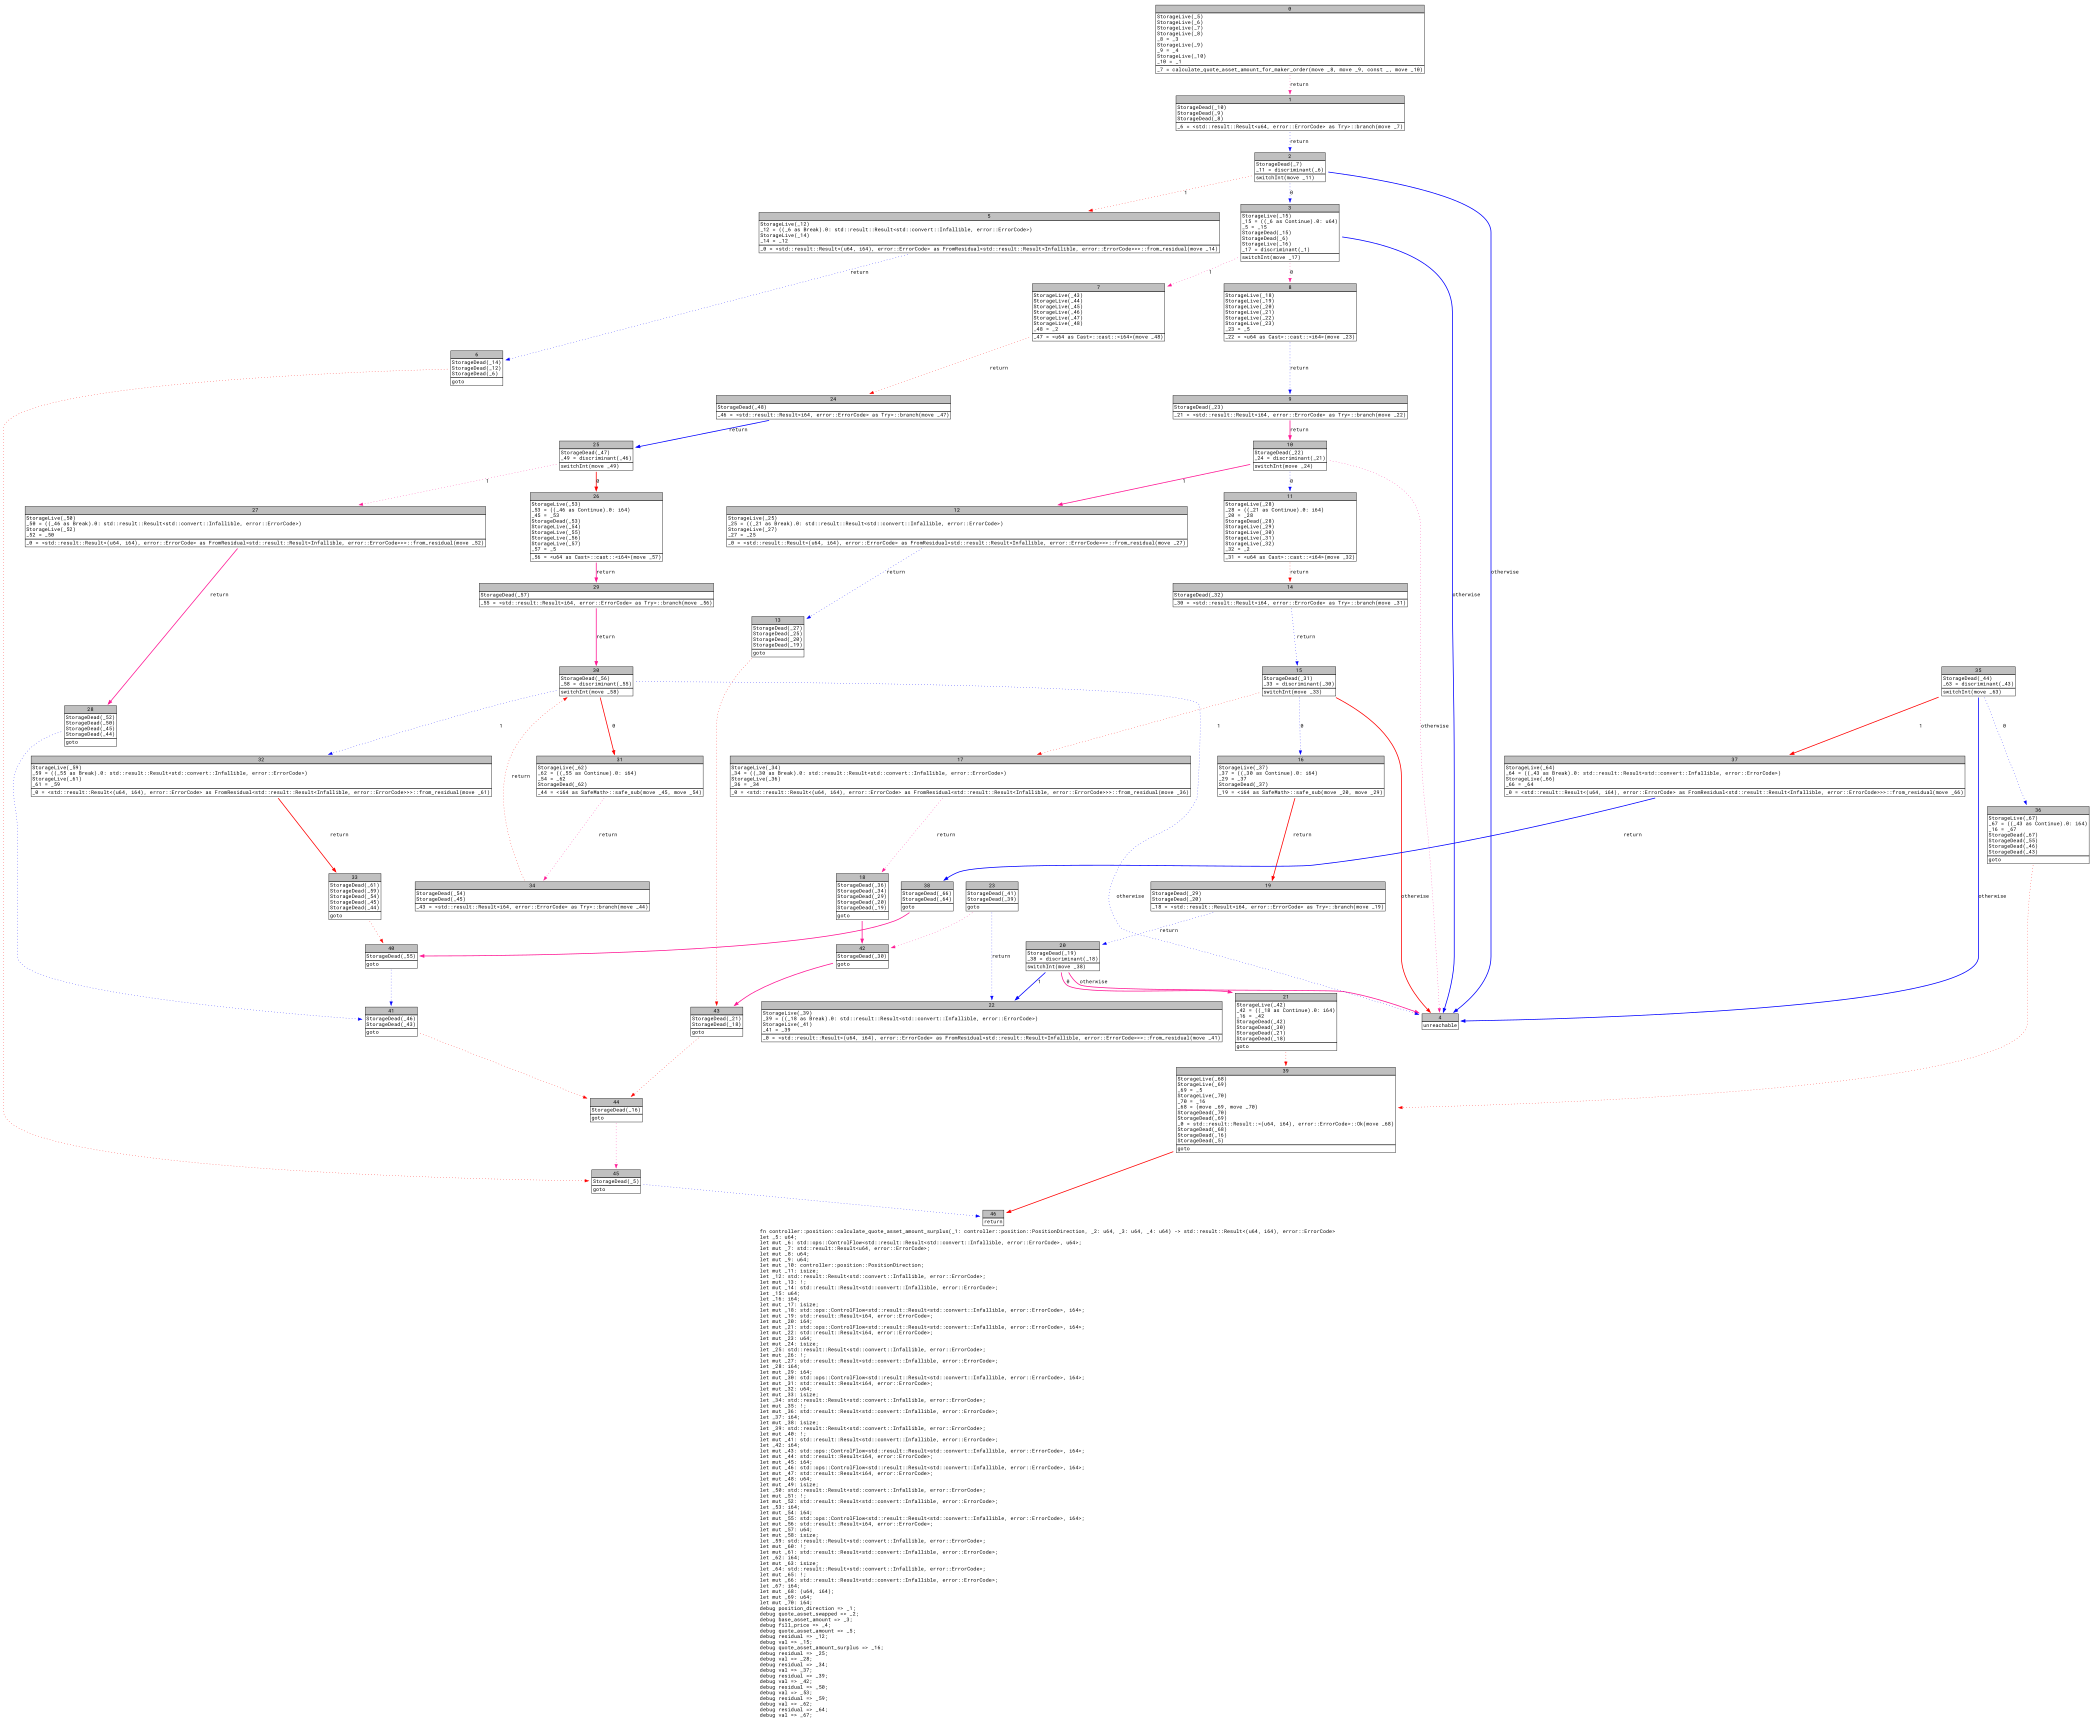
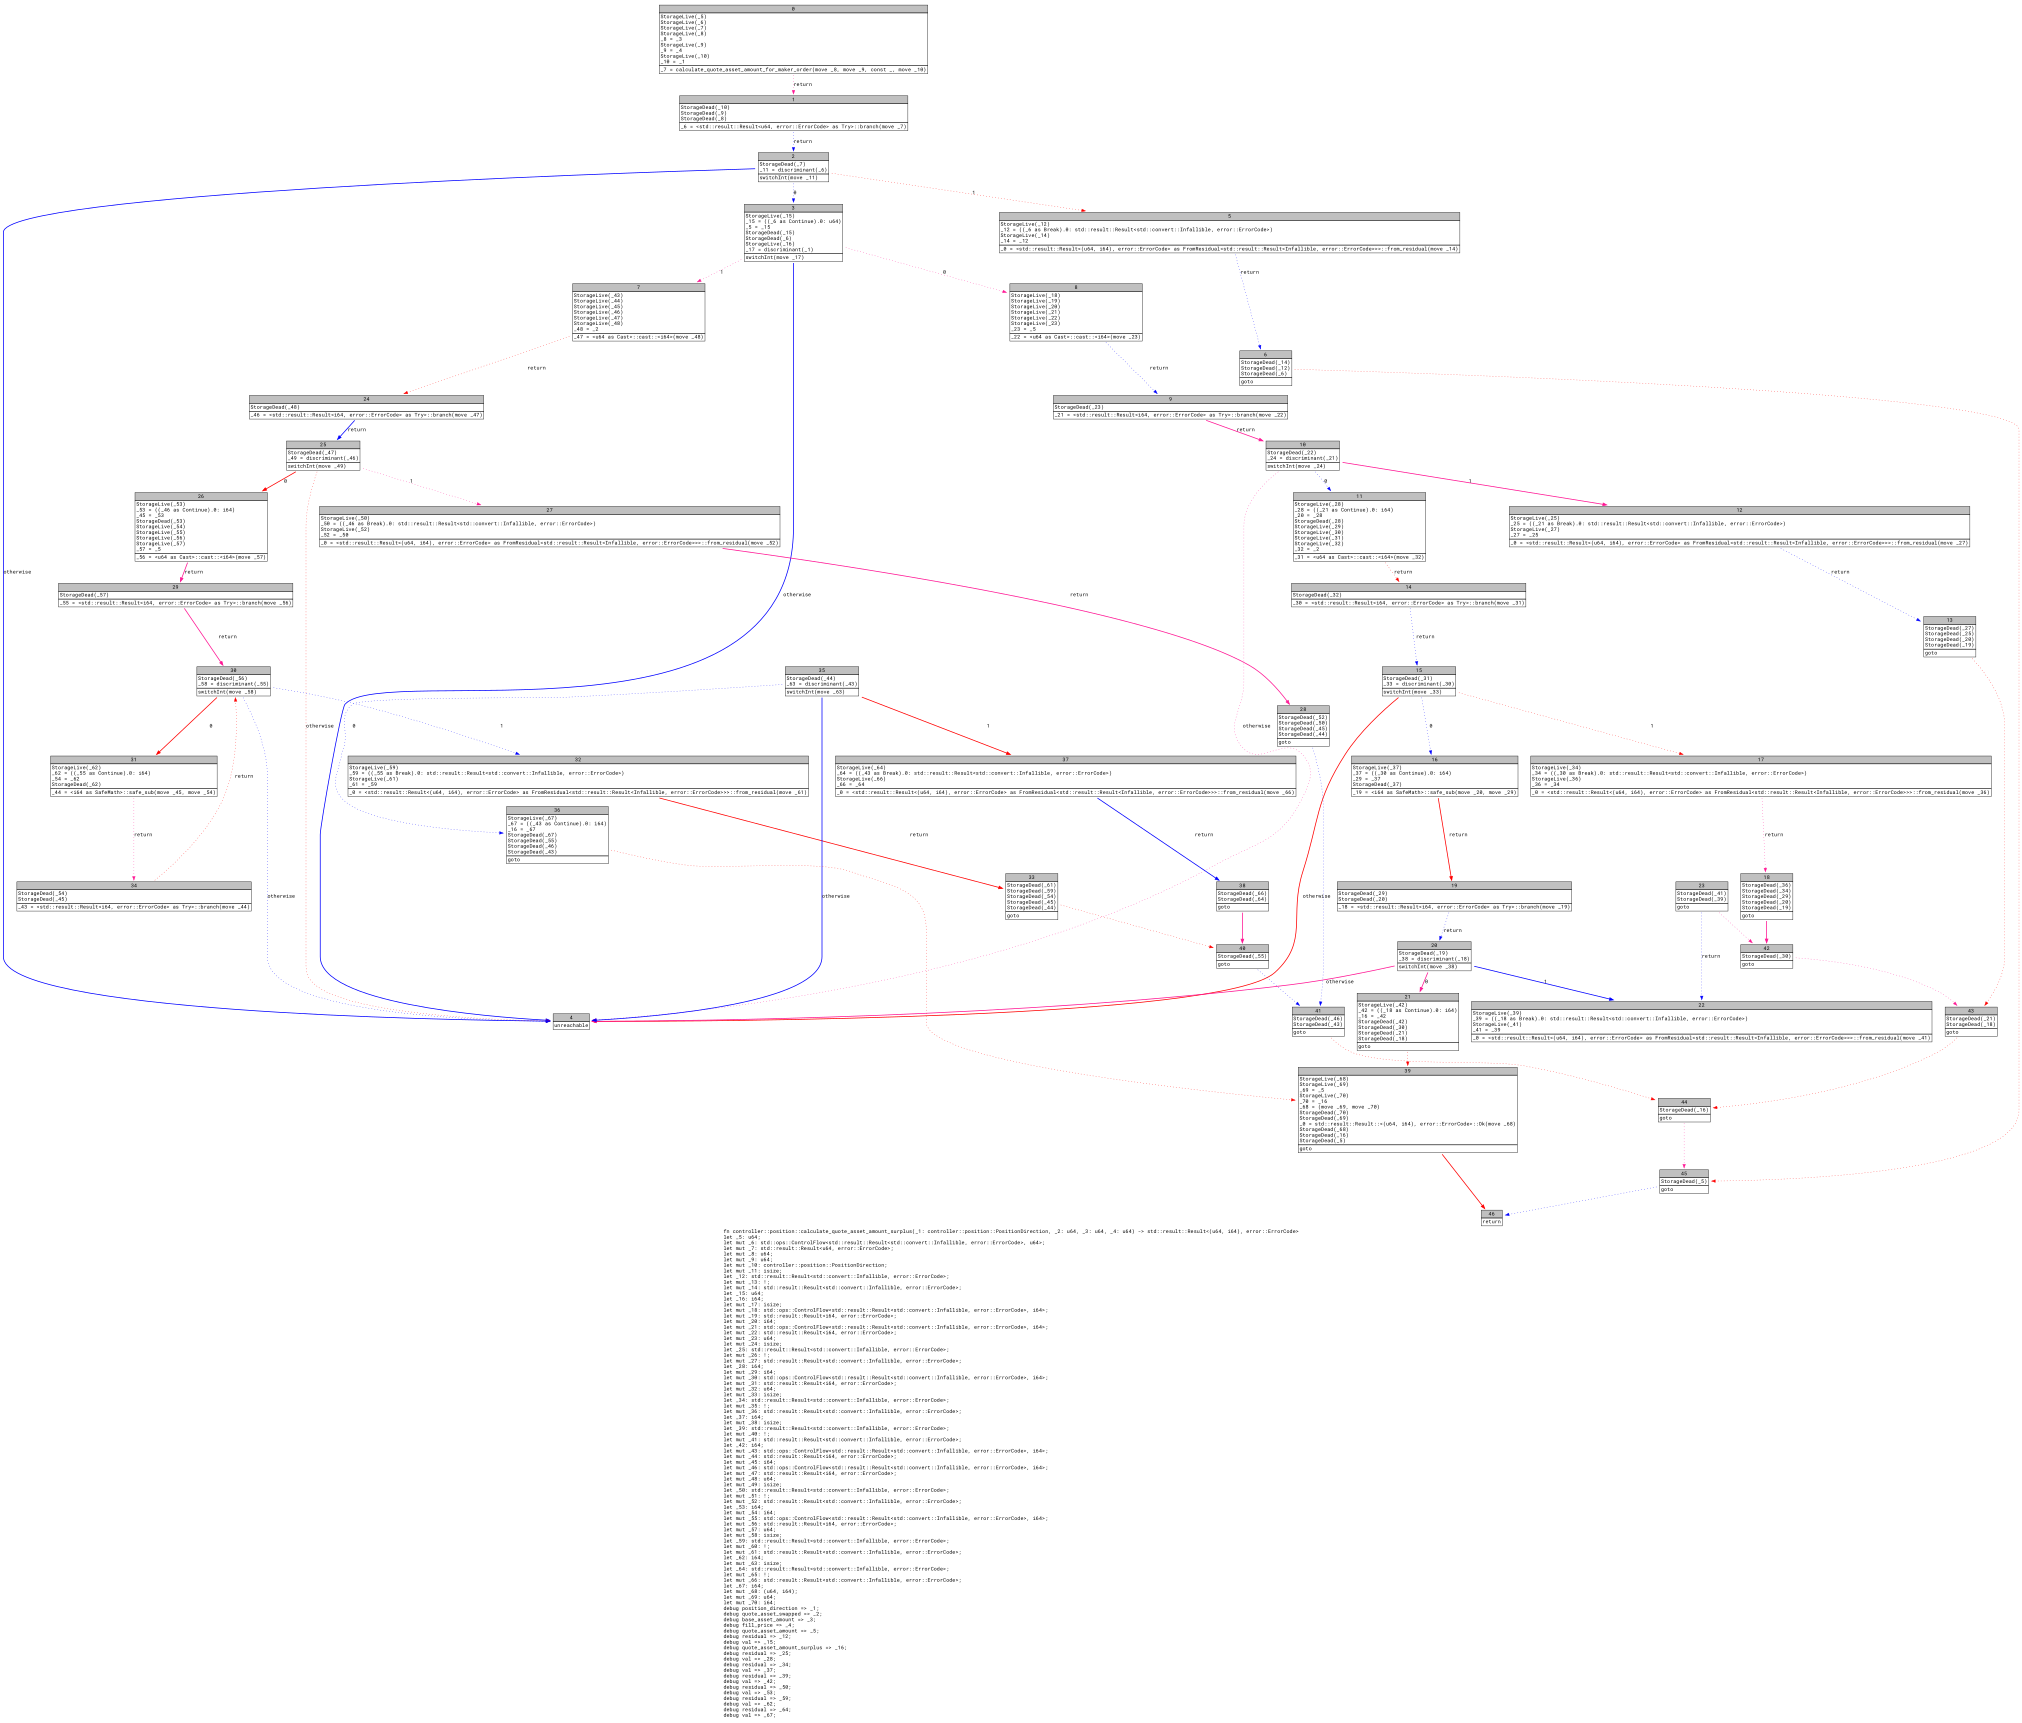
none -> (306, 847)
(783, 979) -> (1878, 970)
